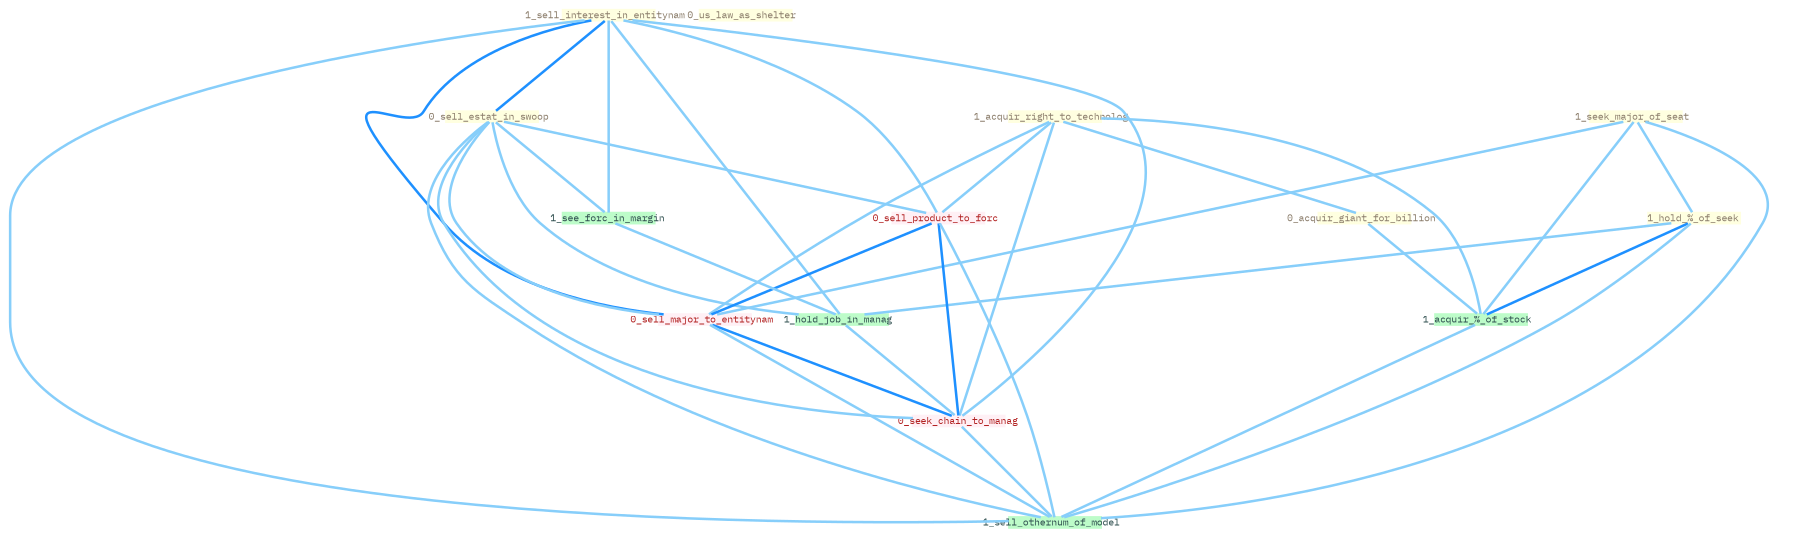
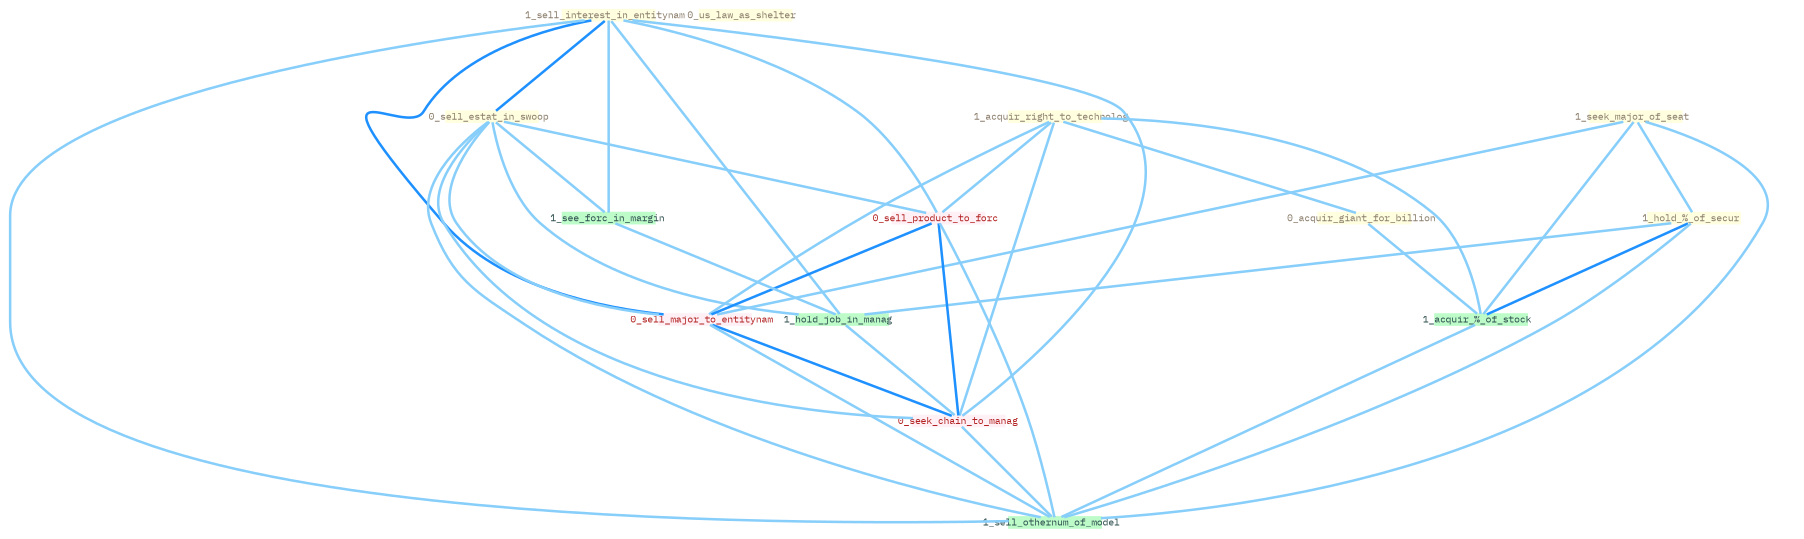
(1694, 218) -> (1694, 218)
